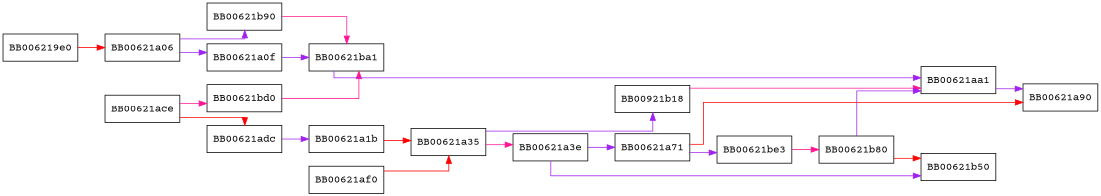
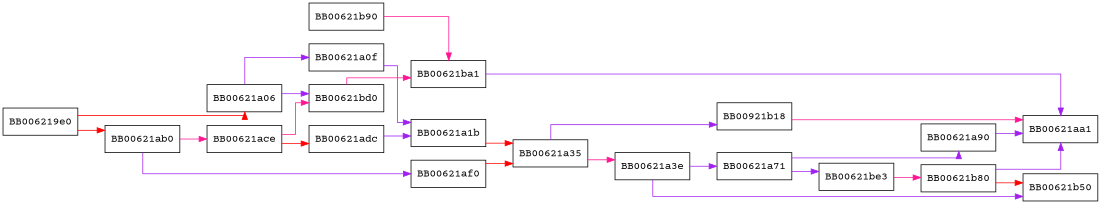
(213, 39) -> (291, 94)
(291, 57) -> (397, 90)
(1005, 89) -> (1005, 133)
(832, 102) -> (876, 158)
none -> (142, 139)
